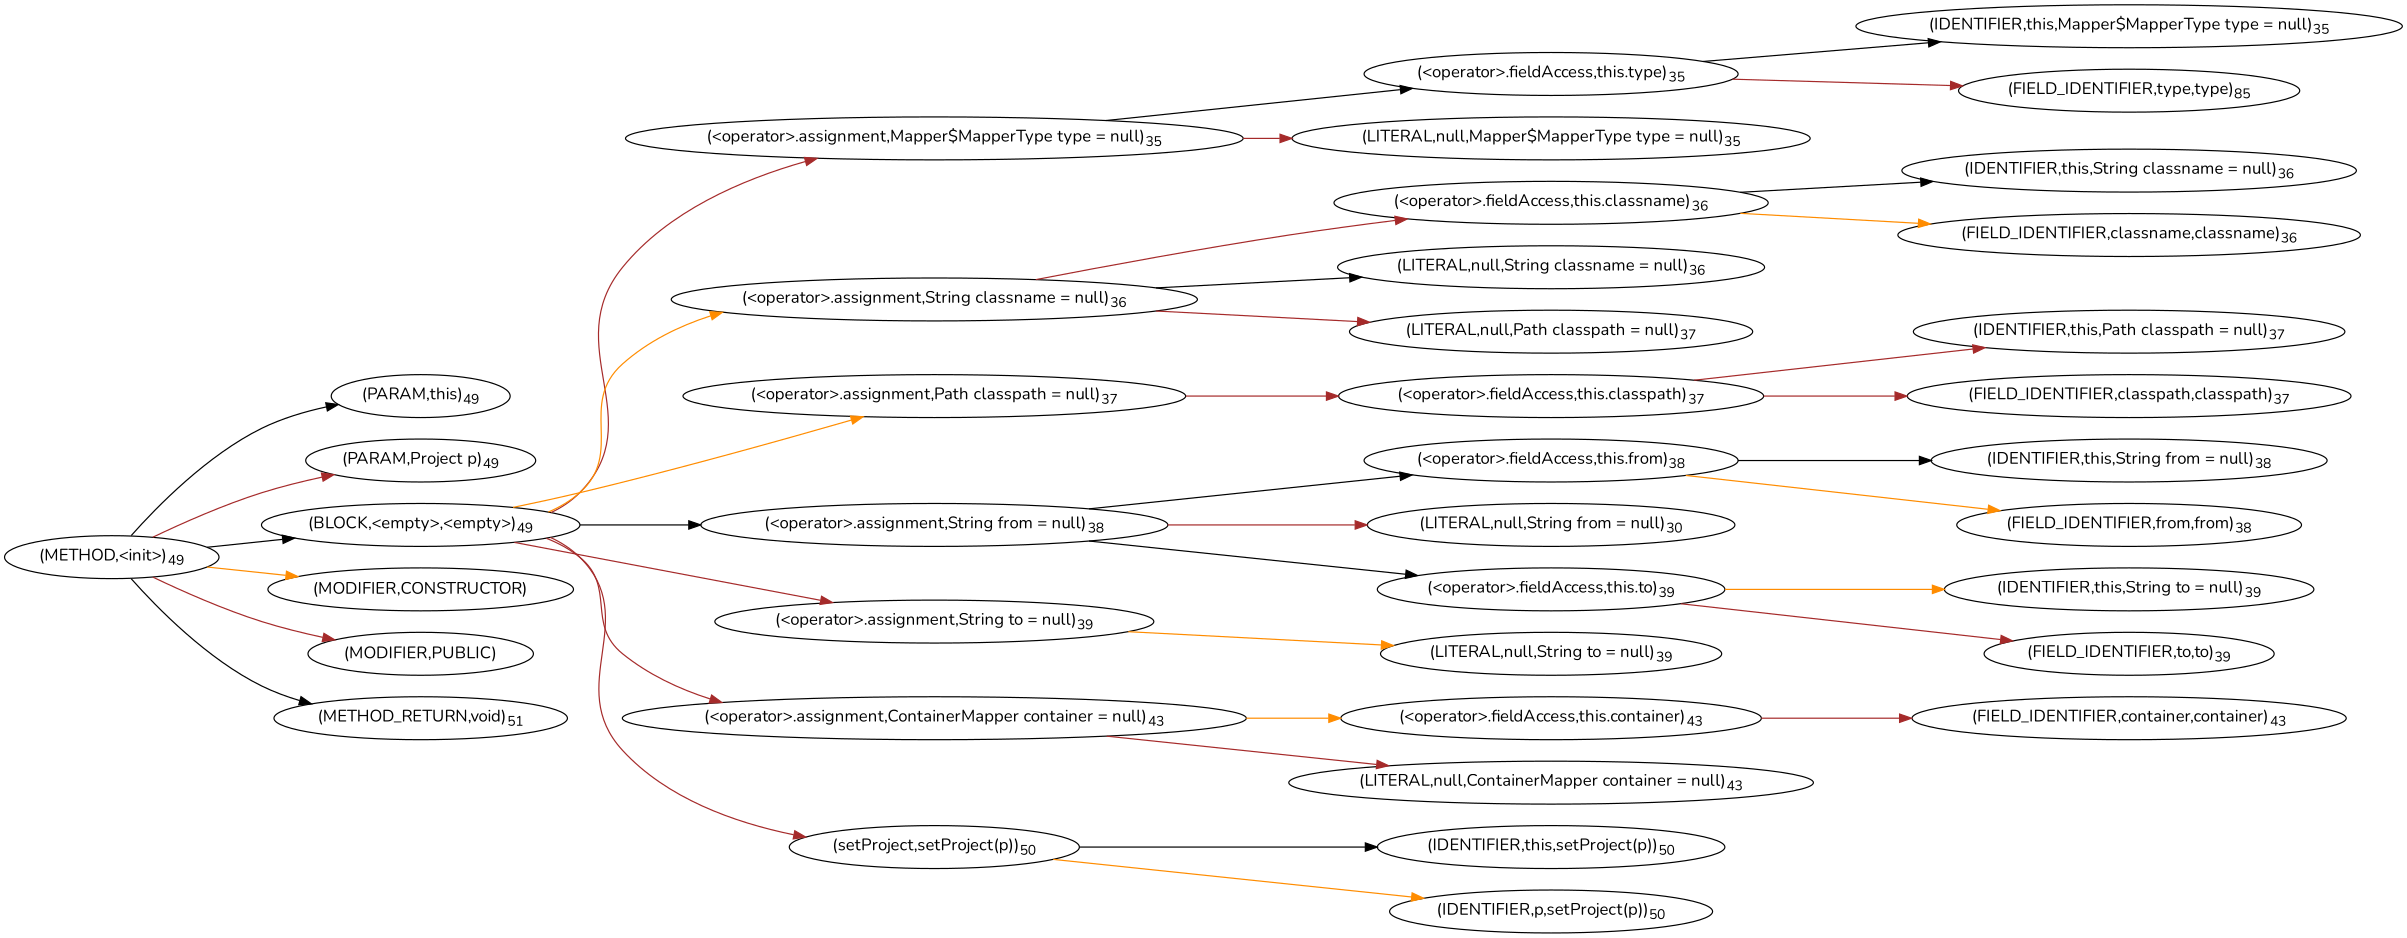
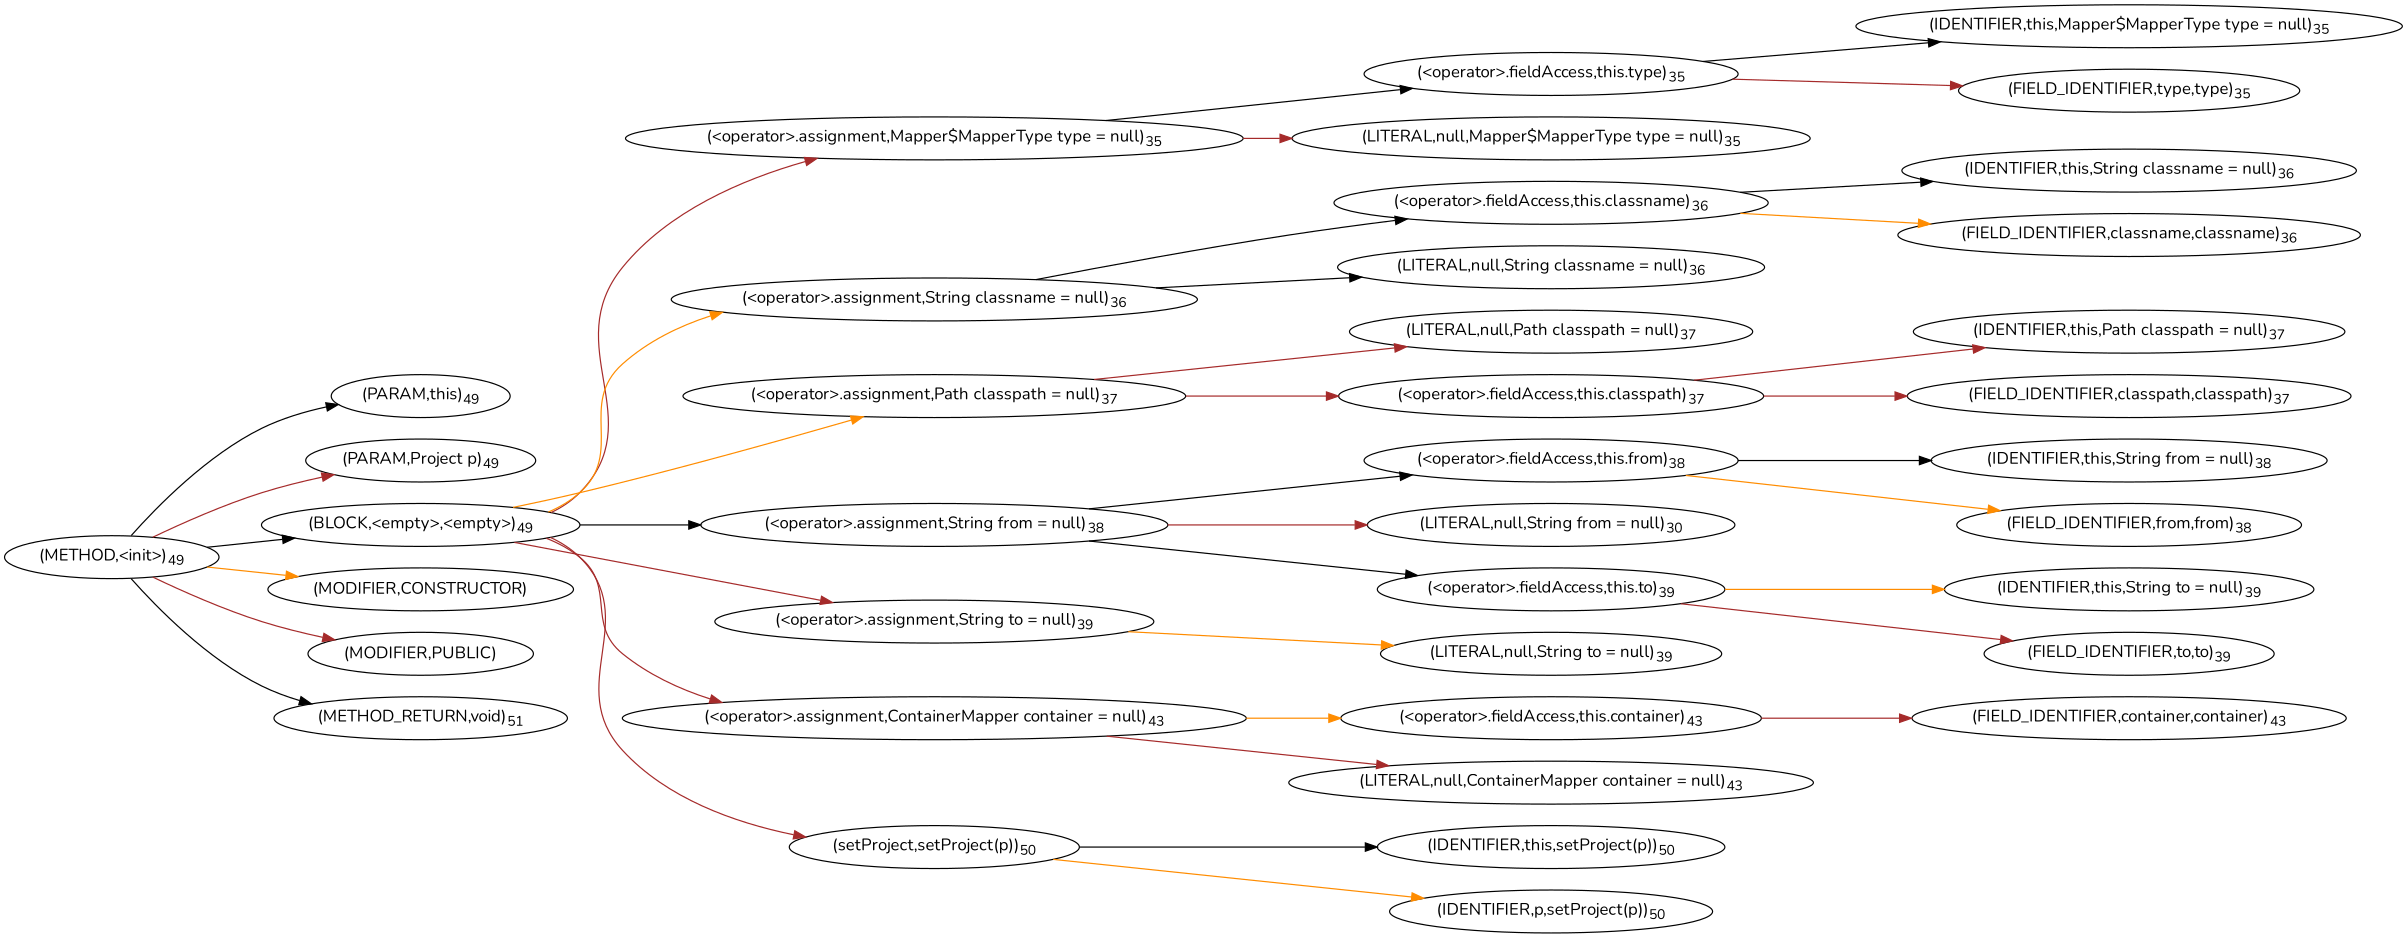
(2242, 89) -> (2242, 89)
(1215, 247) -> (1215, 247)
(1257, 316) -> (1244, 364)
